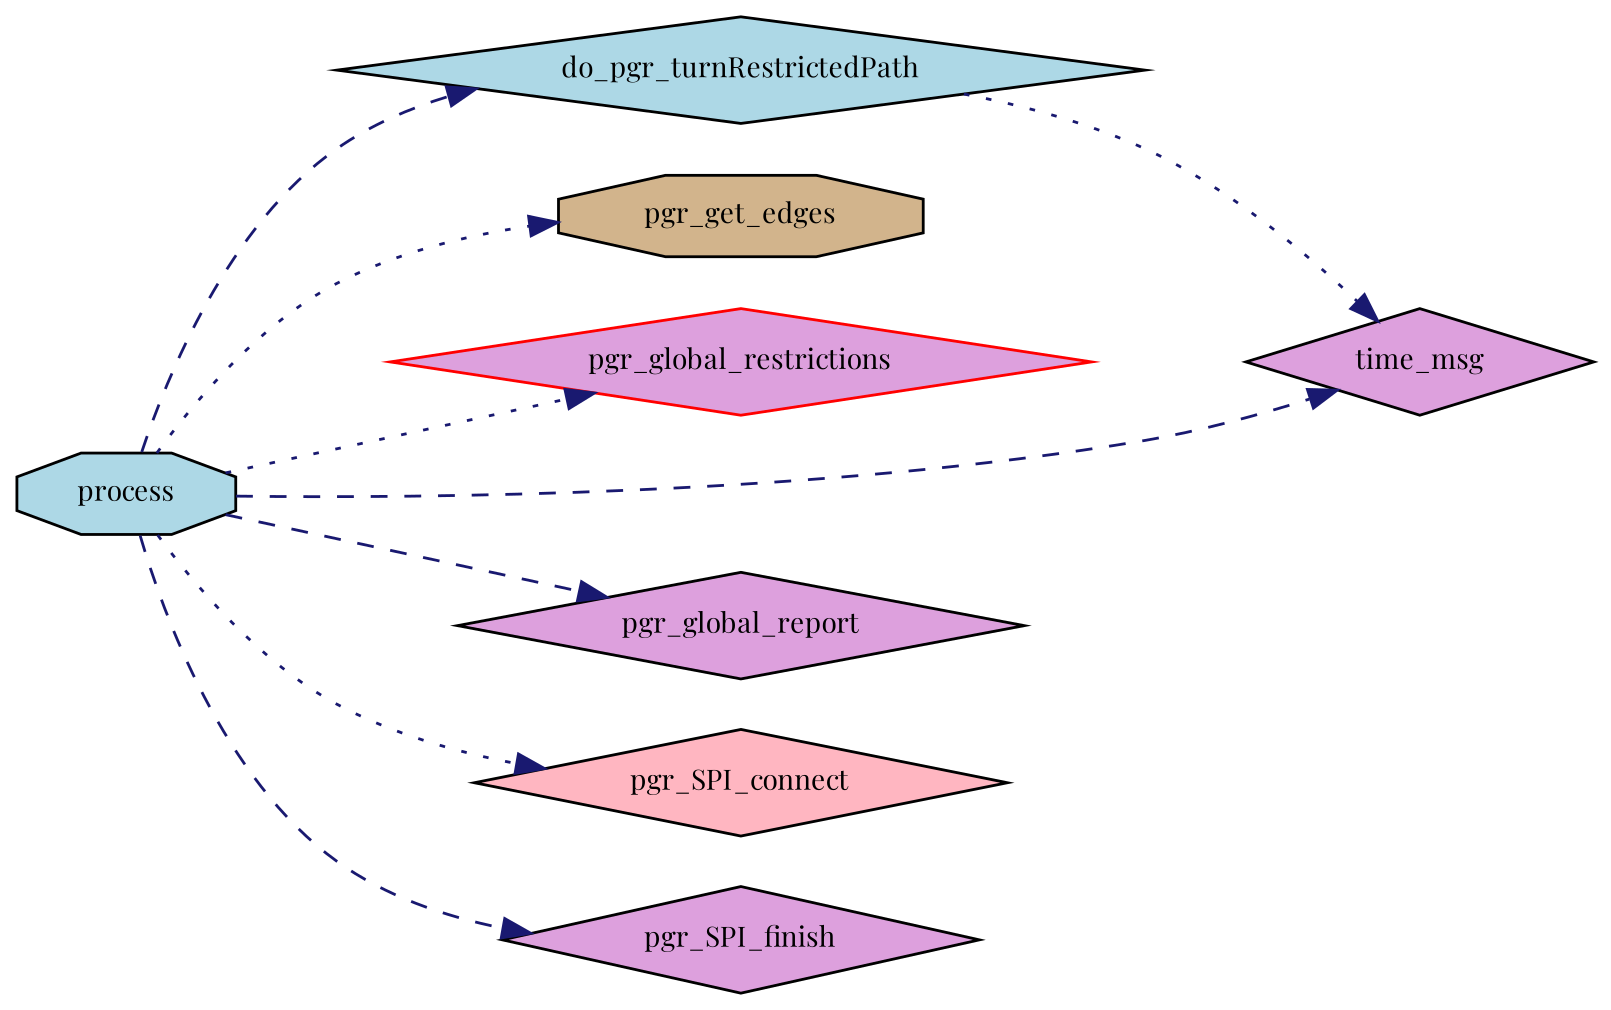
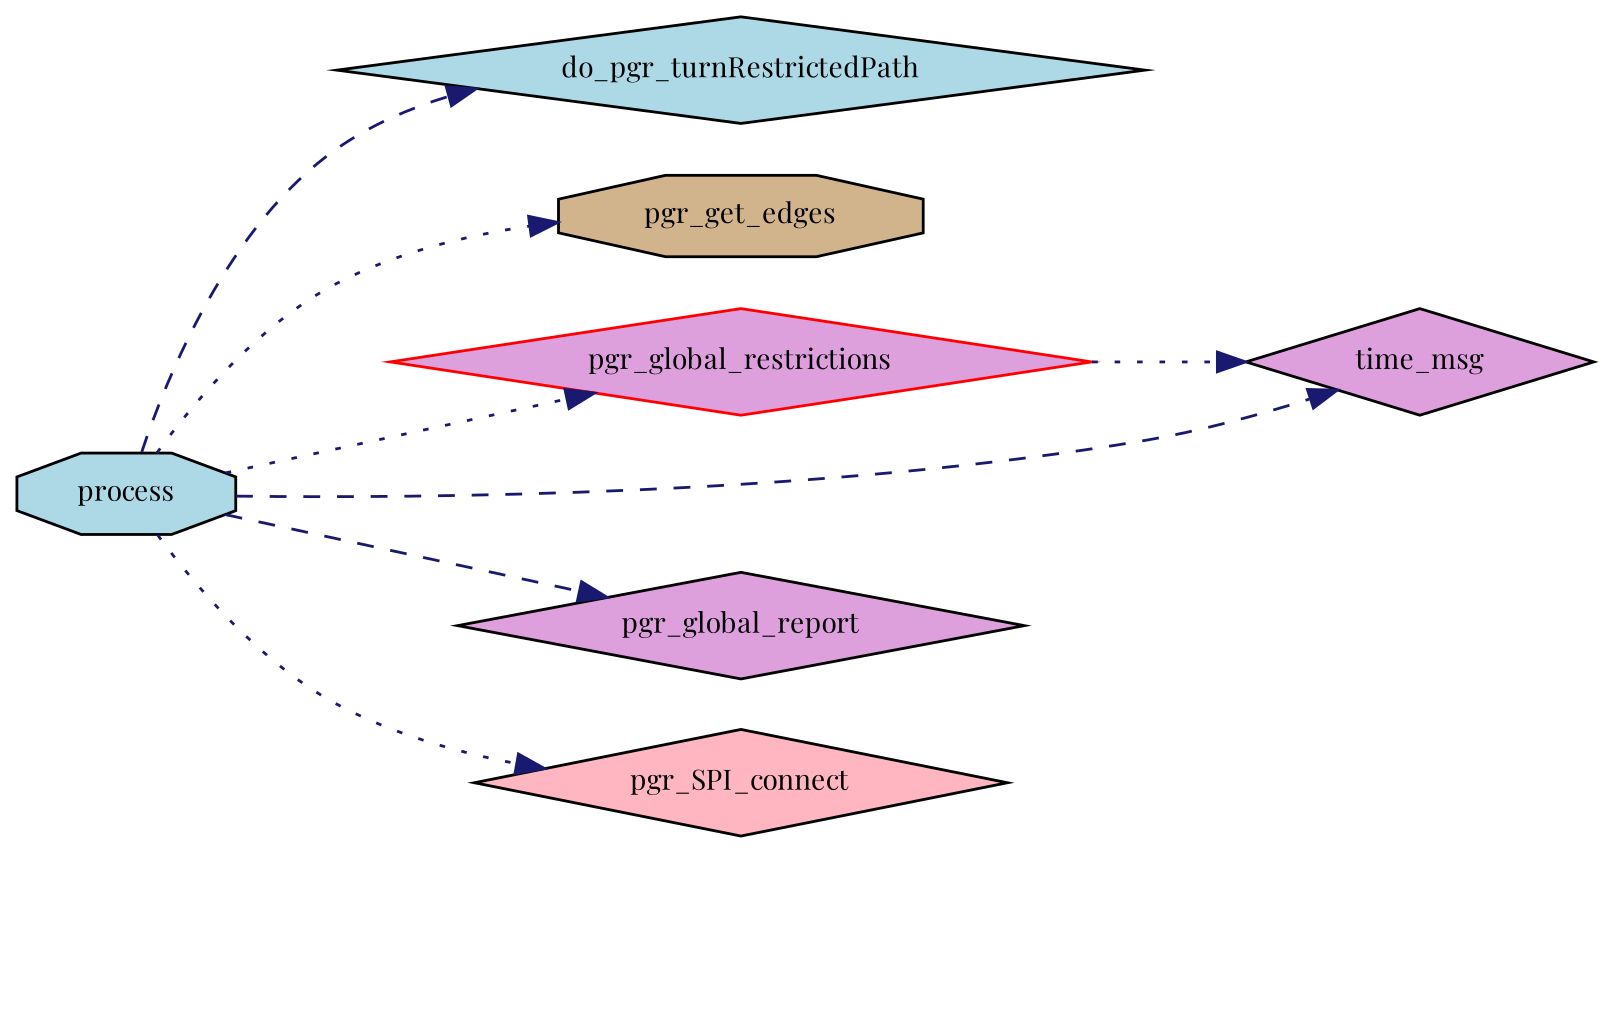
(1178, 165) -> (1155, 362)
(741, 940) -> none
